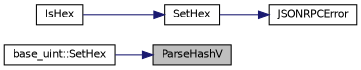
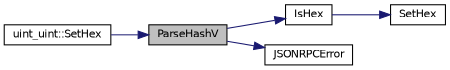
(239, 15) -> (241, 44)
none -> (251, 24)
(60, 55) -> (58, 35)
